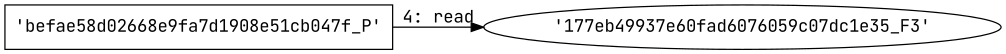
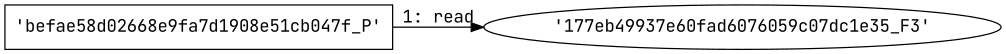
(438, 18) -> (438, 18)
